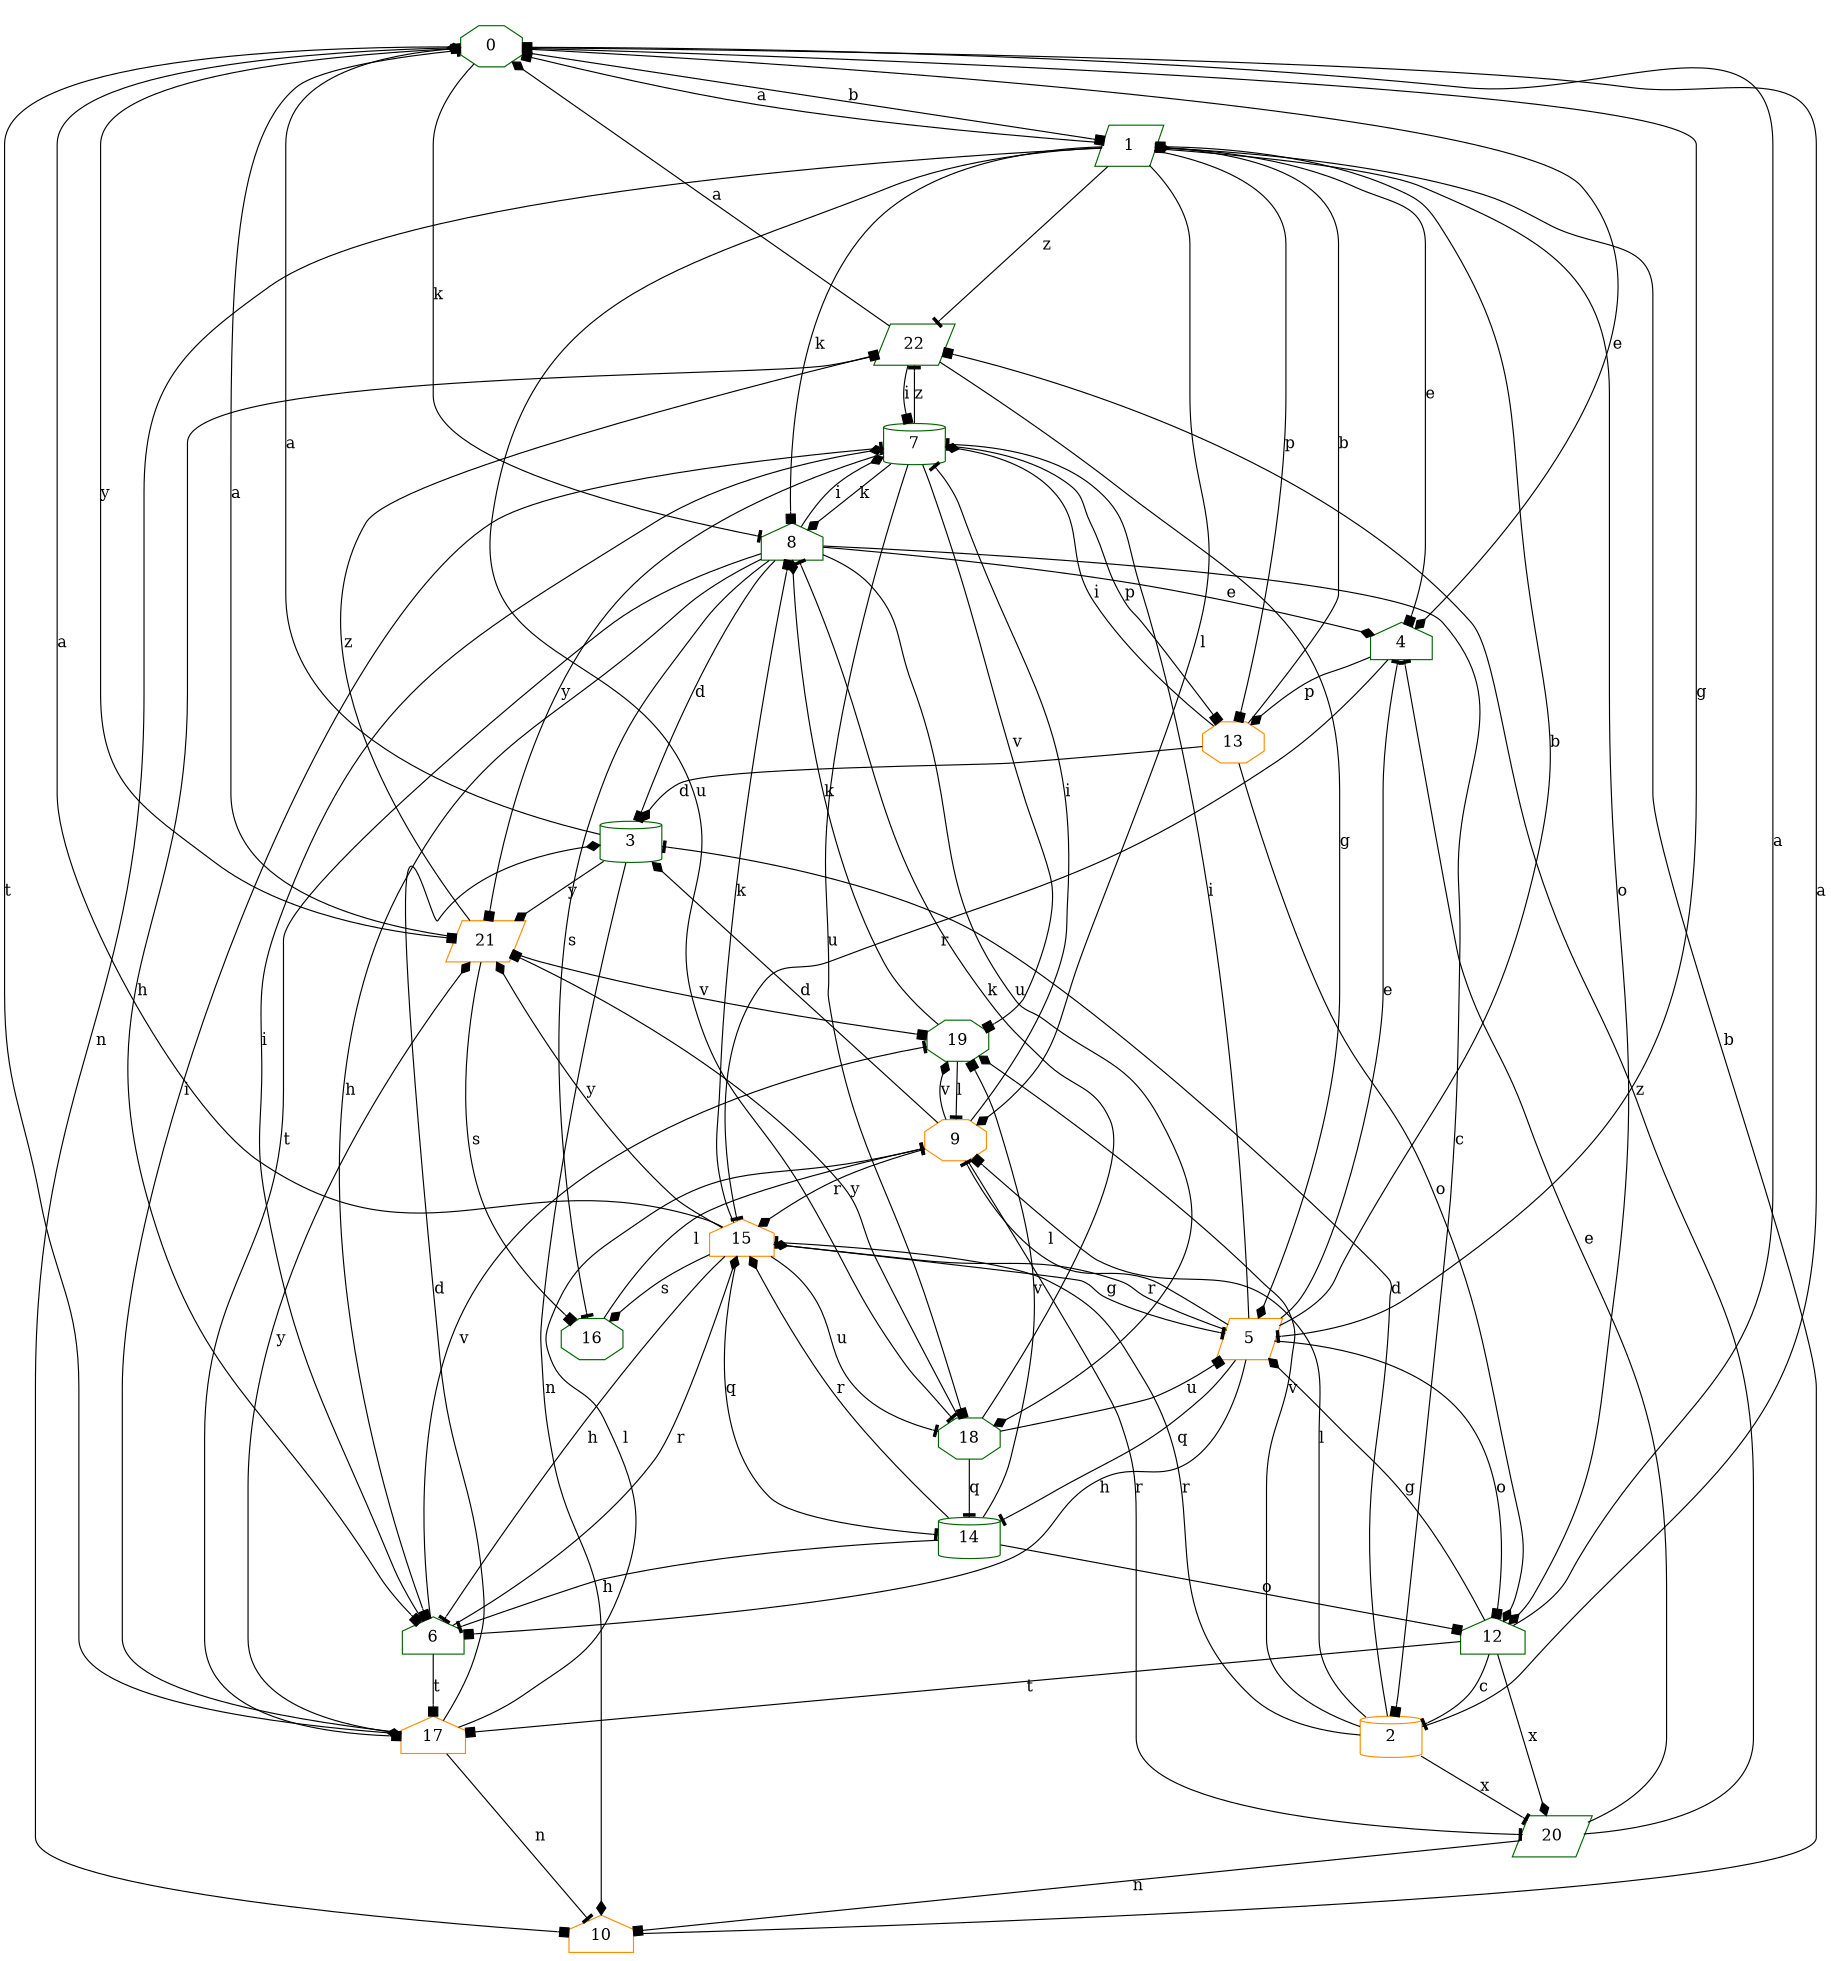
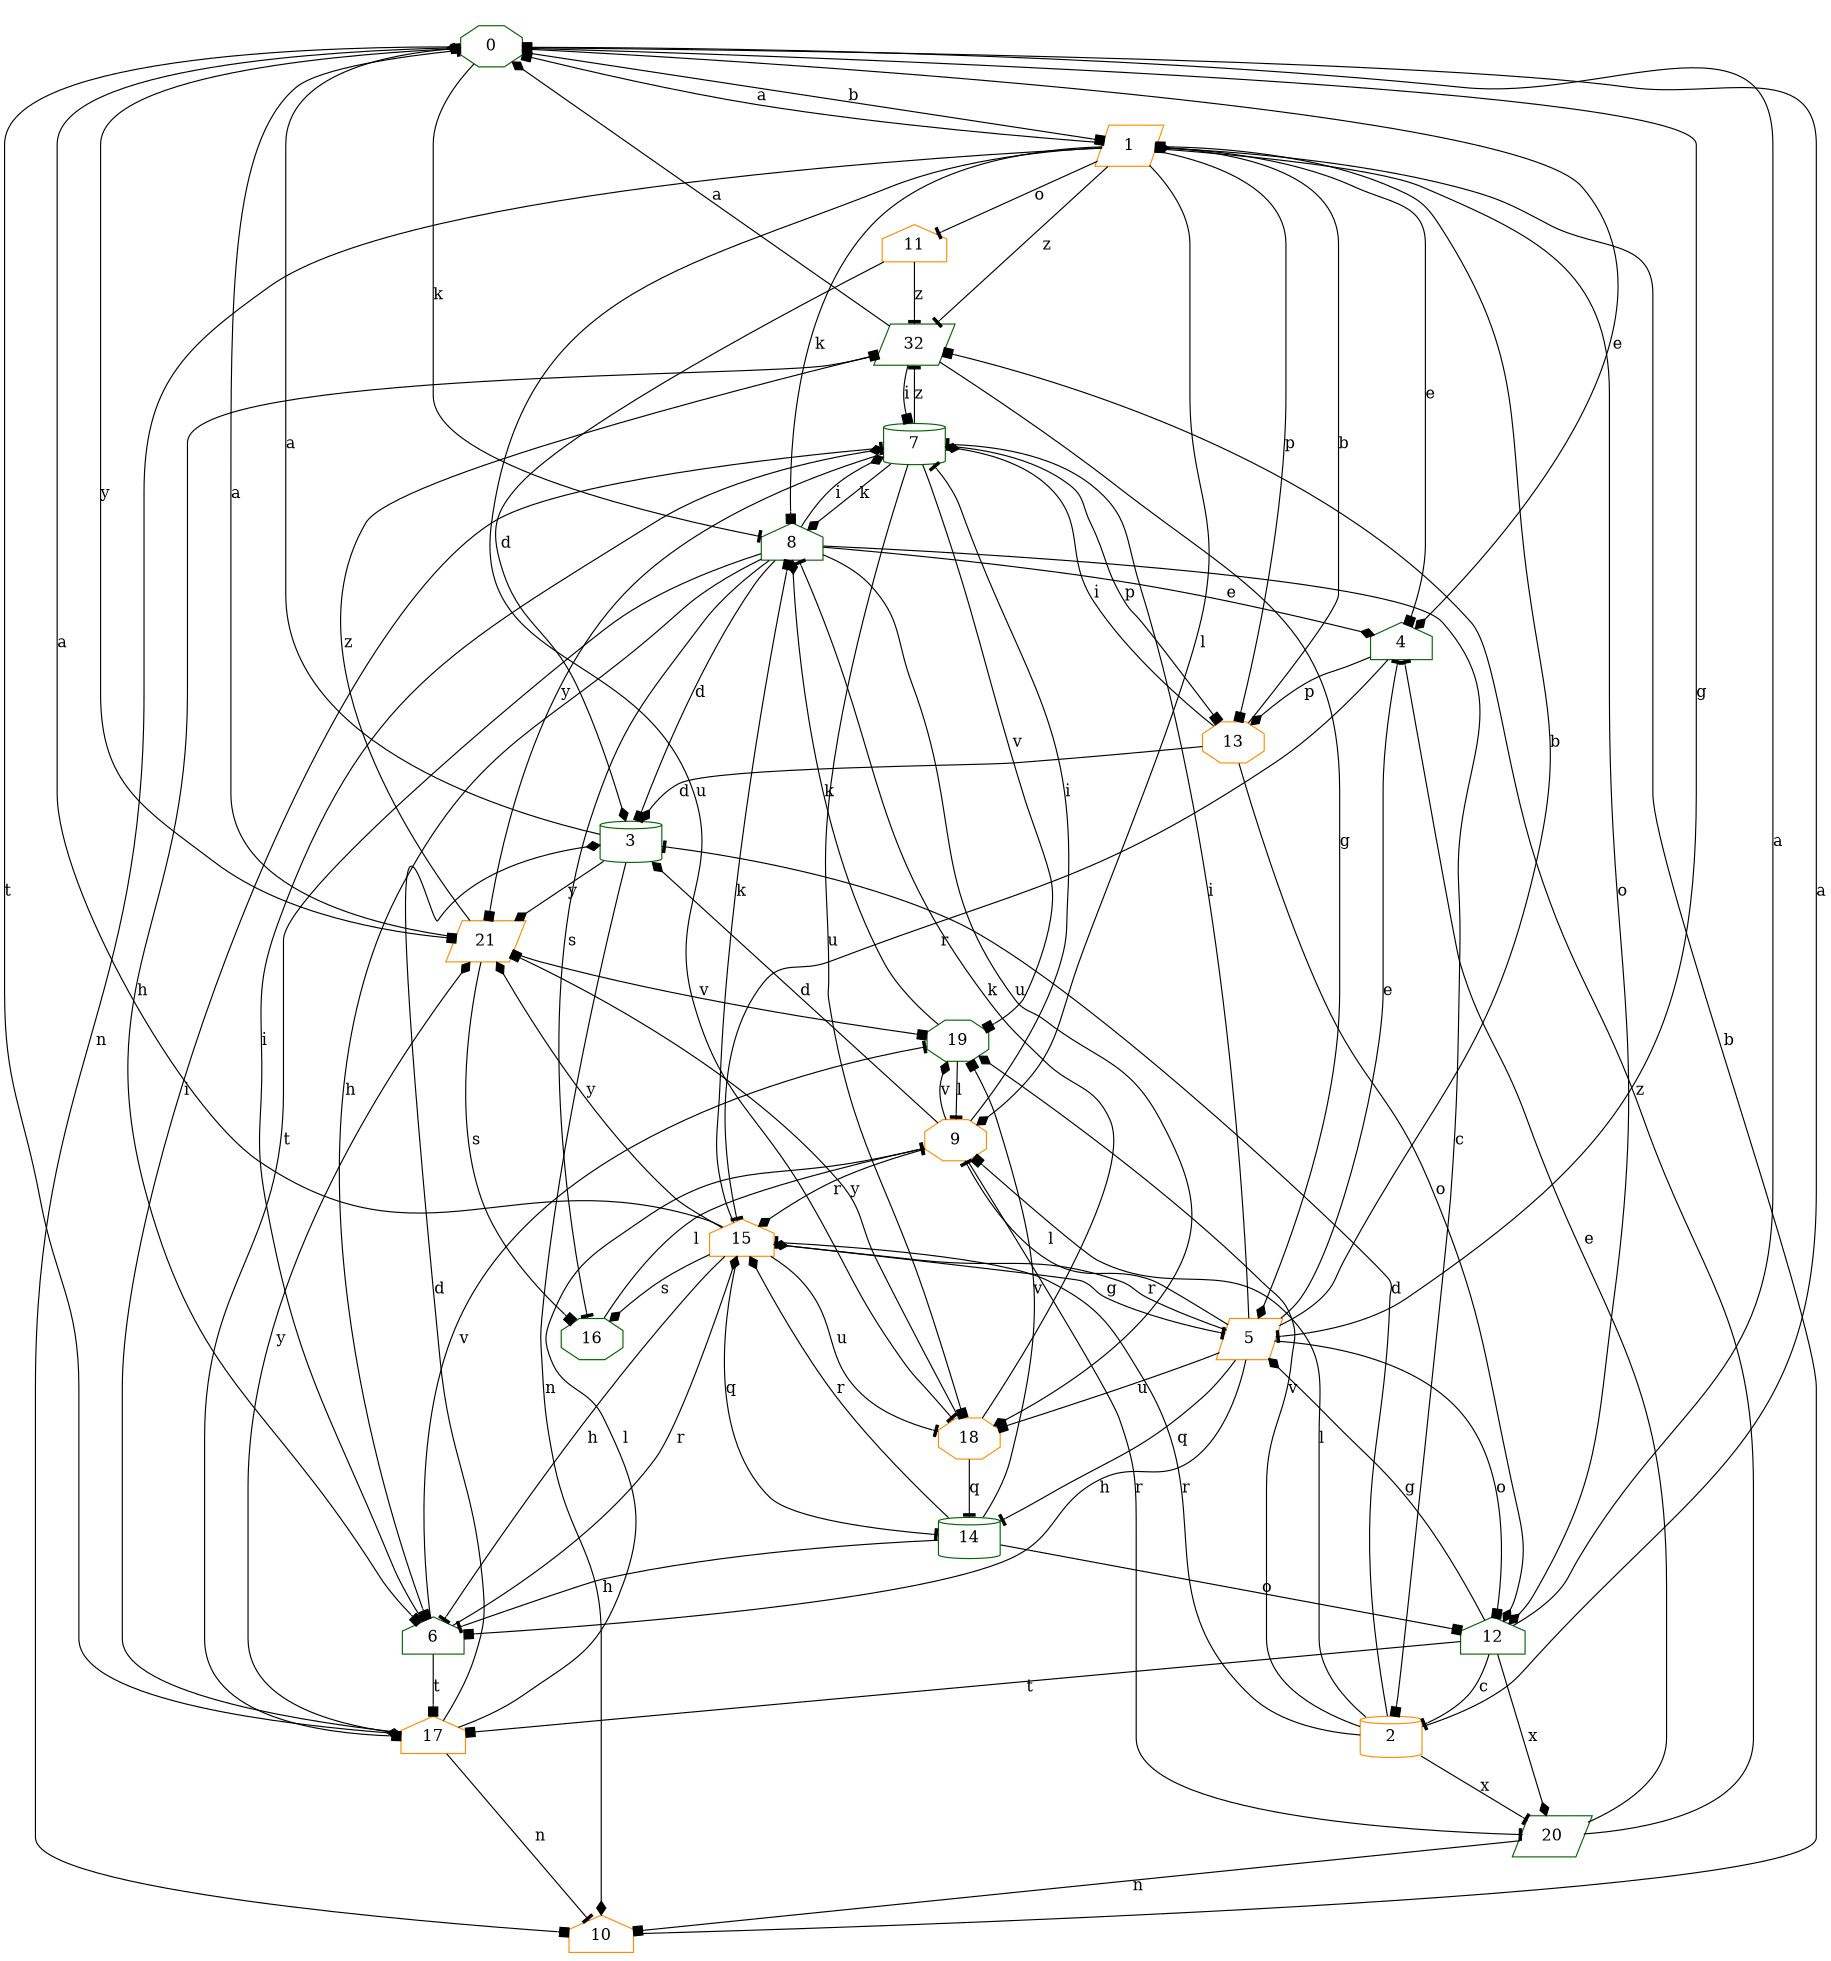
(1129, 146) -> (1129, 146)
none -> (914, 245)
(914, 345) -> (914, 345)
(1104, 1410) -> (1115, 1390)
(969, 1439) -> (969, 1439)
